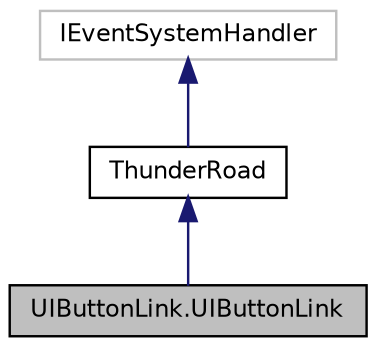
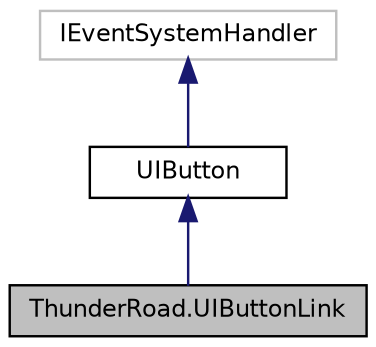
(188, 172) -> (188, 172)
(188, 311) -> (188, 311)
